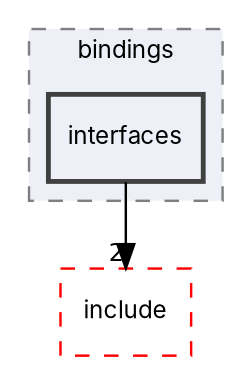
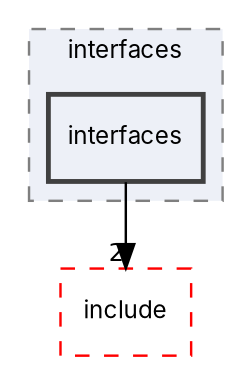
(126, 52) -> (126, 52)
